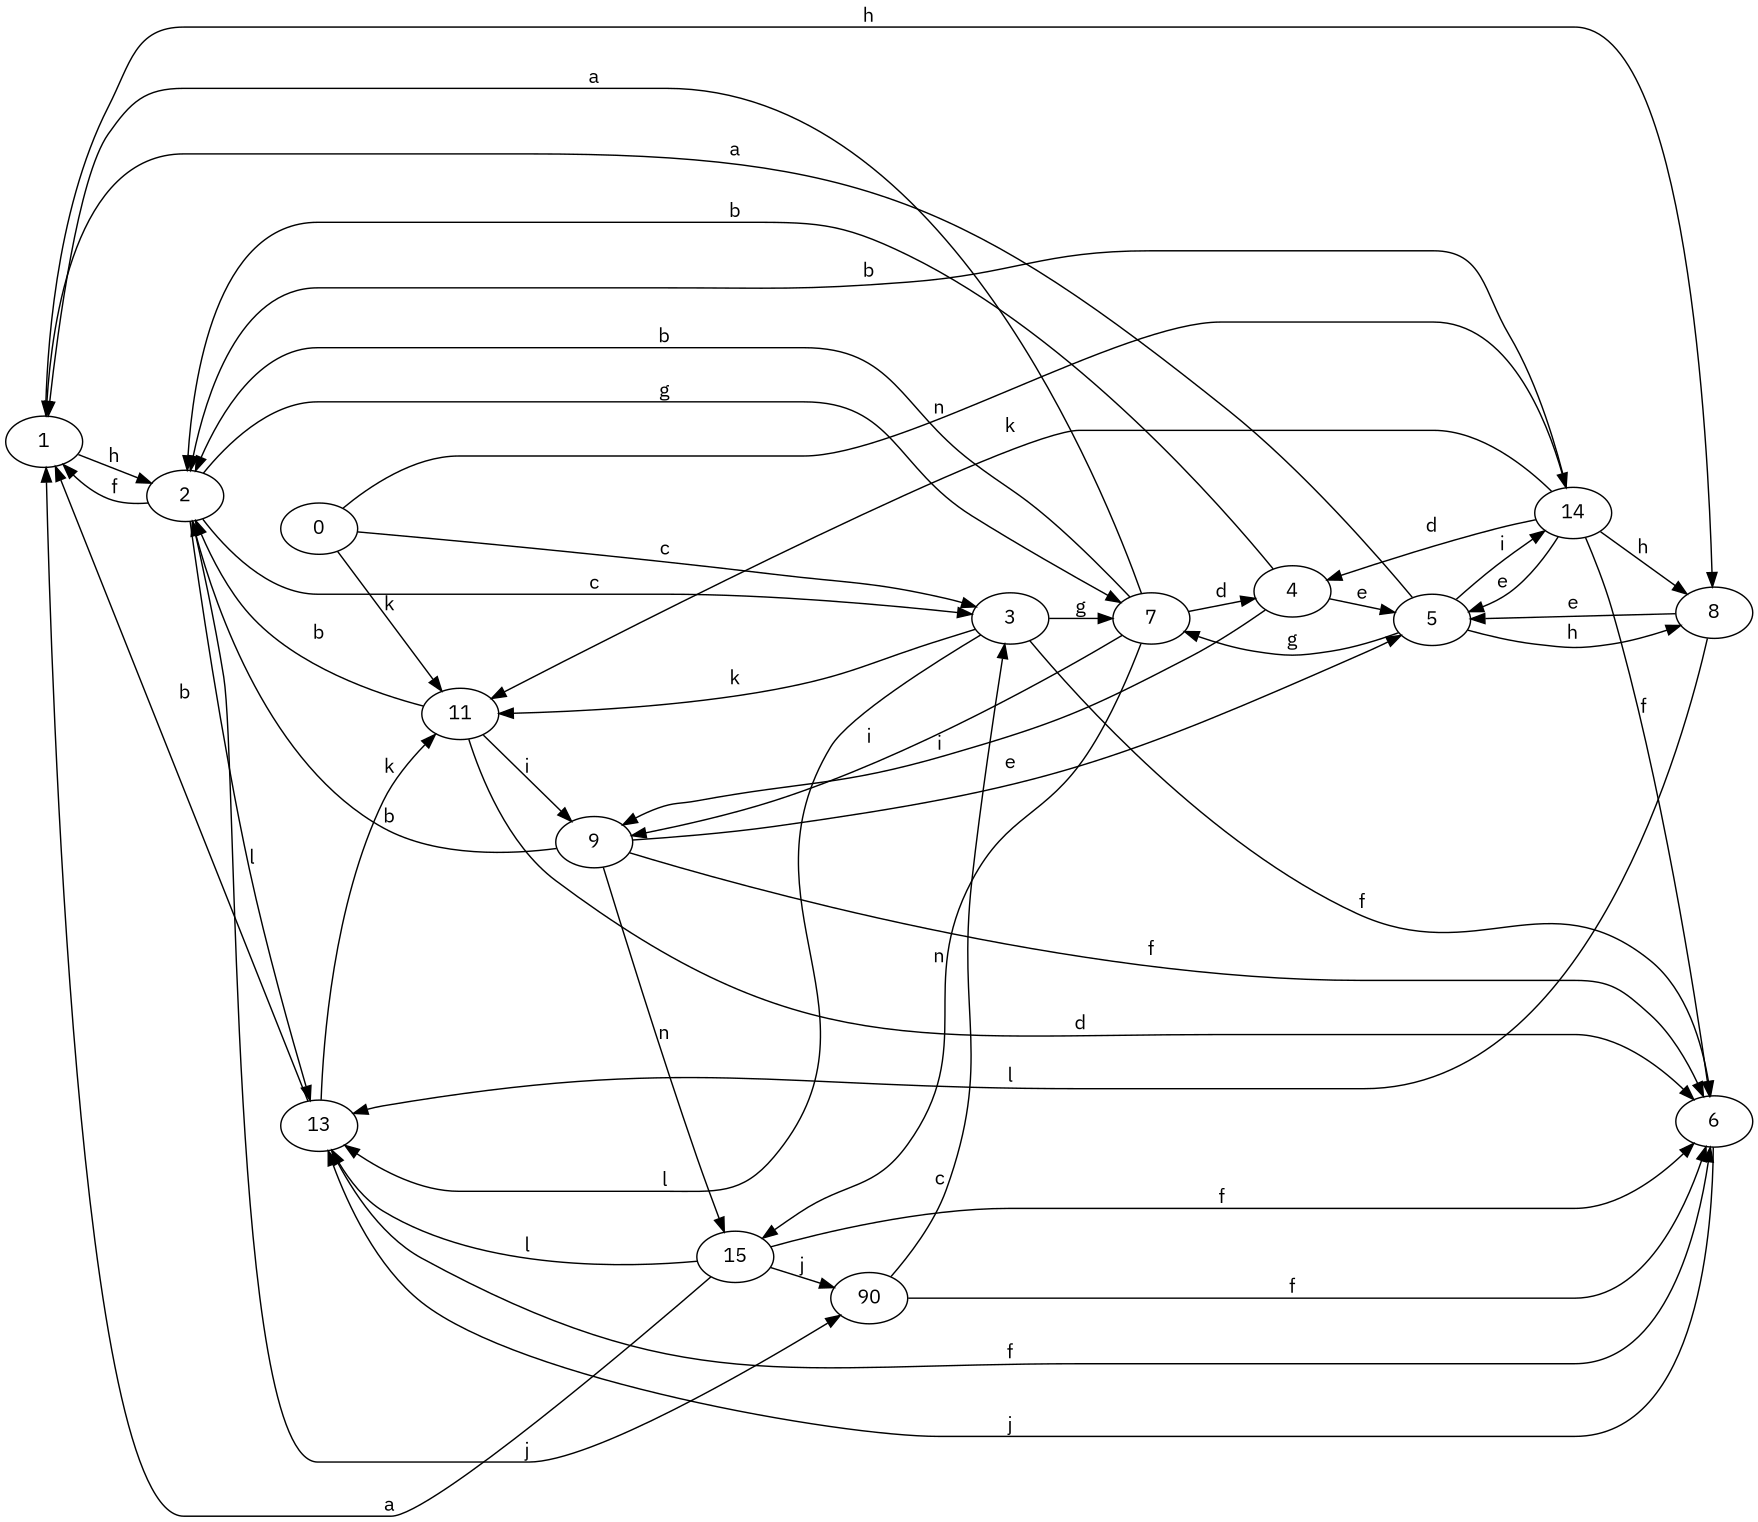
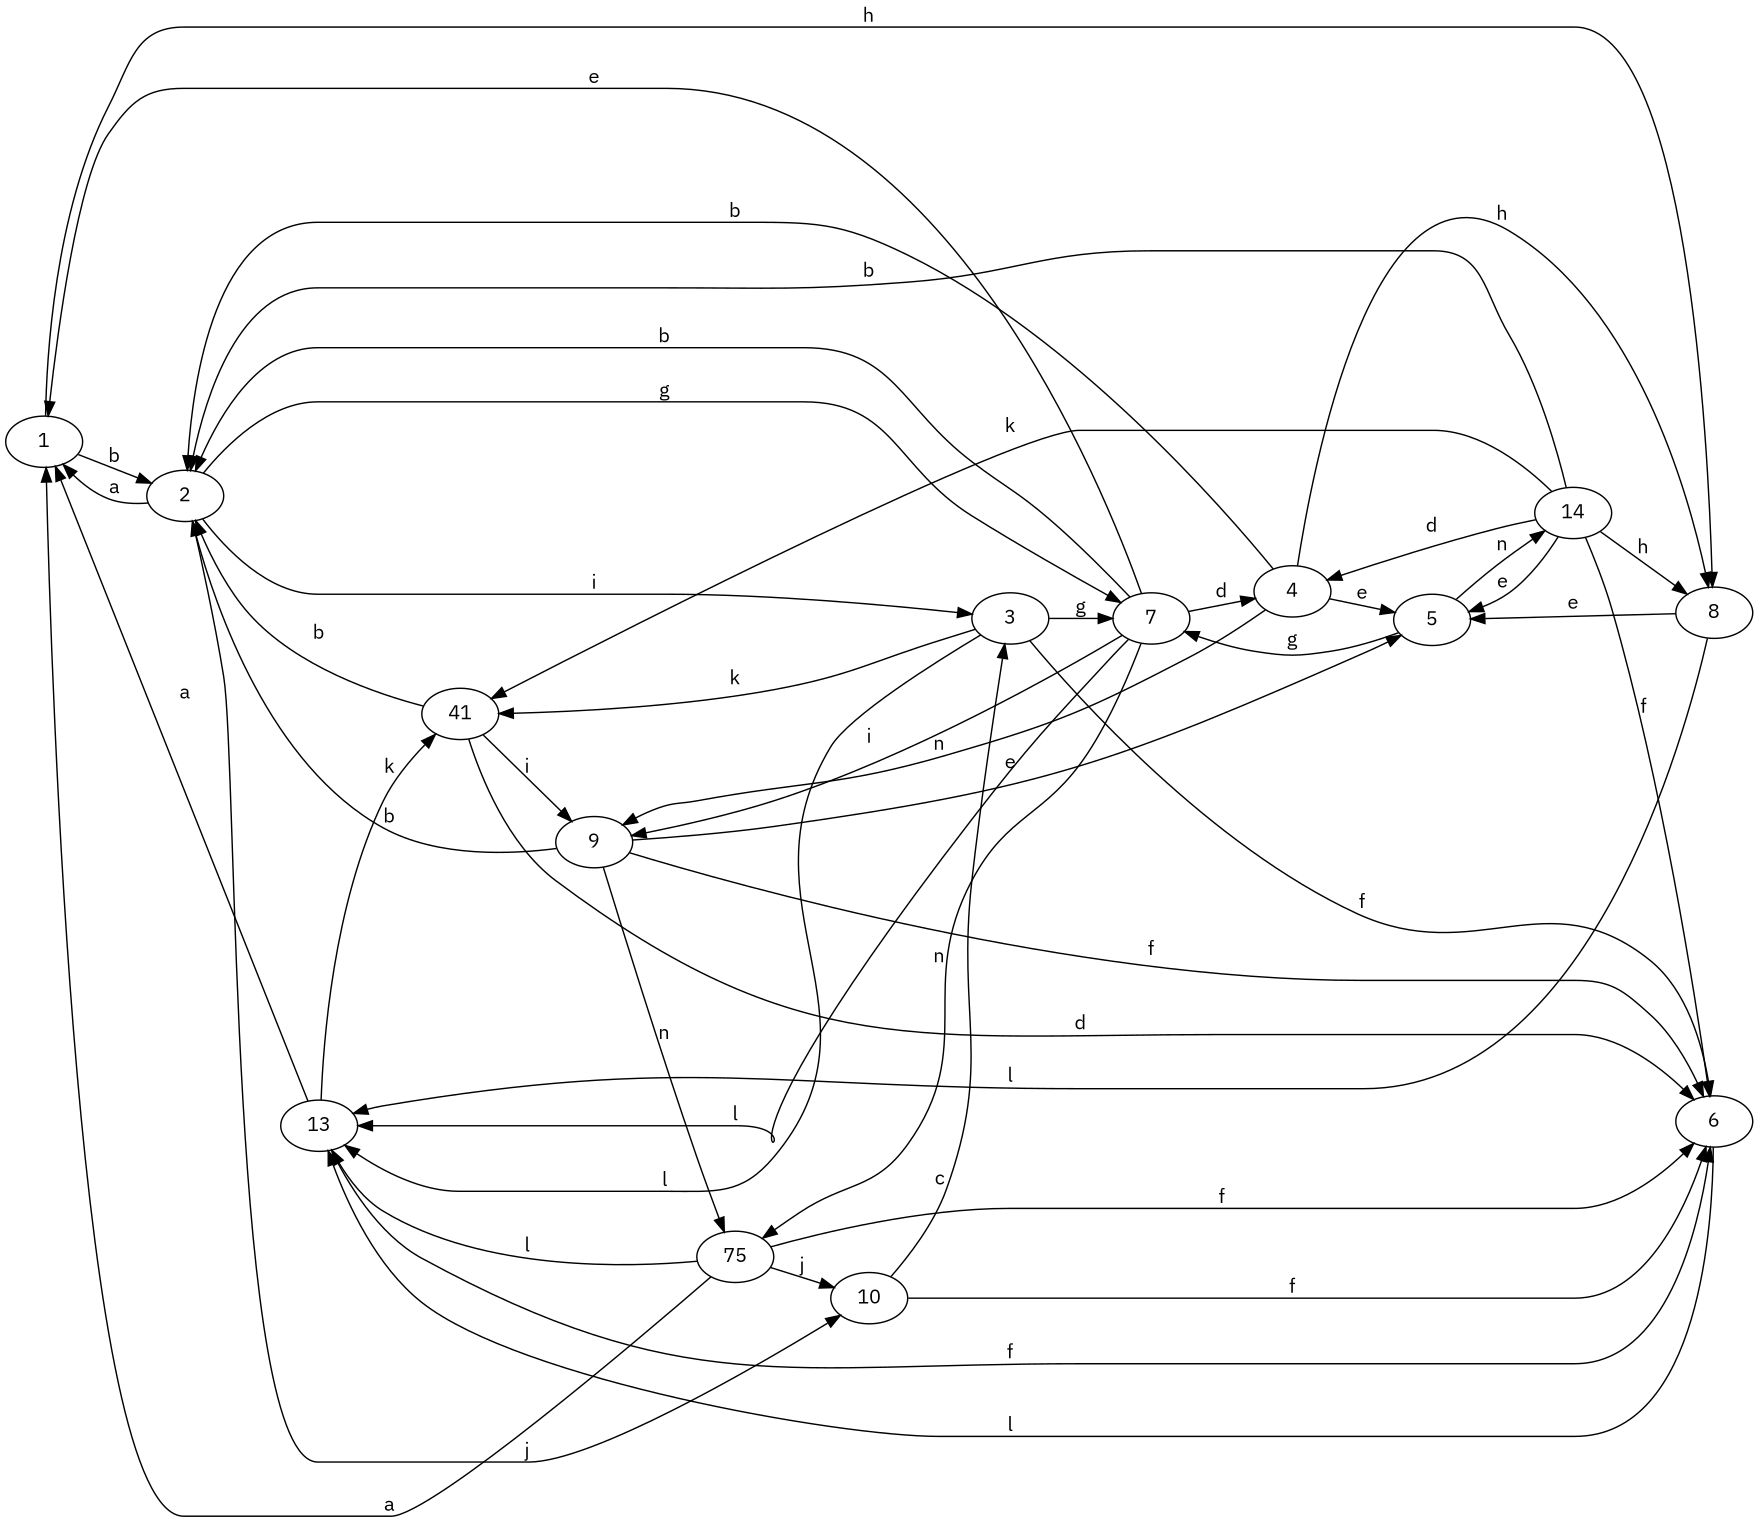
(594, 78) -> (594, 78)
(716, 163) -> none
(115, 457) -> (115, 457)
(115, 488) -> (115, 488)
(319, 529) -> none
(1503, 545) -> (1503, 545)
(594, 584) -> (594, 584)
(1568, 647) -> (1486, 225)
(185, 693) -> (185, 693)
(460, 714) -> (460, 714)
(940, 745) -> (940, 745)
(242, 835) -> (801, 1068)
(735, 1257) -> (735, 1257)
(869, 1298) -> (869, 1298)
(1010, 1426) -> (1010, 1426)
